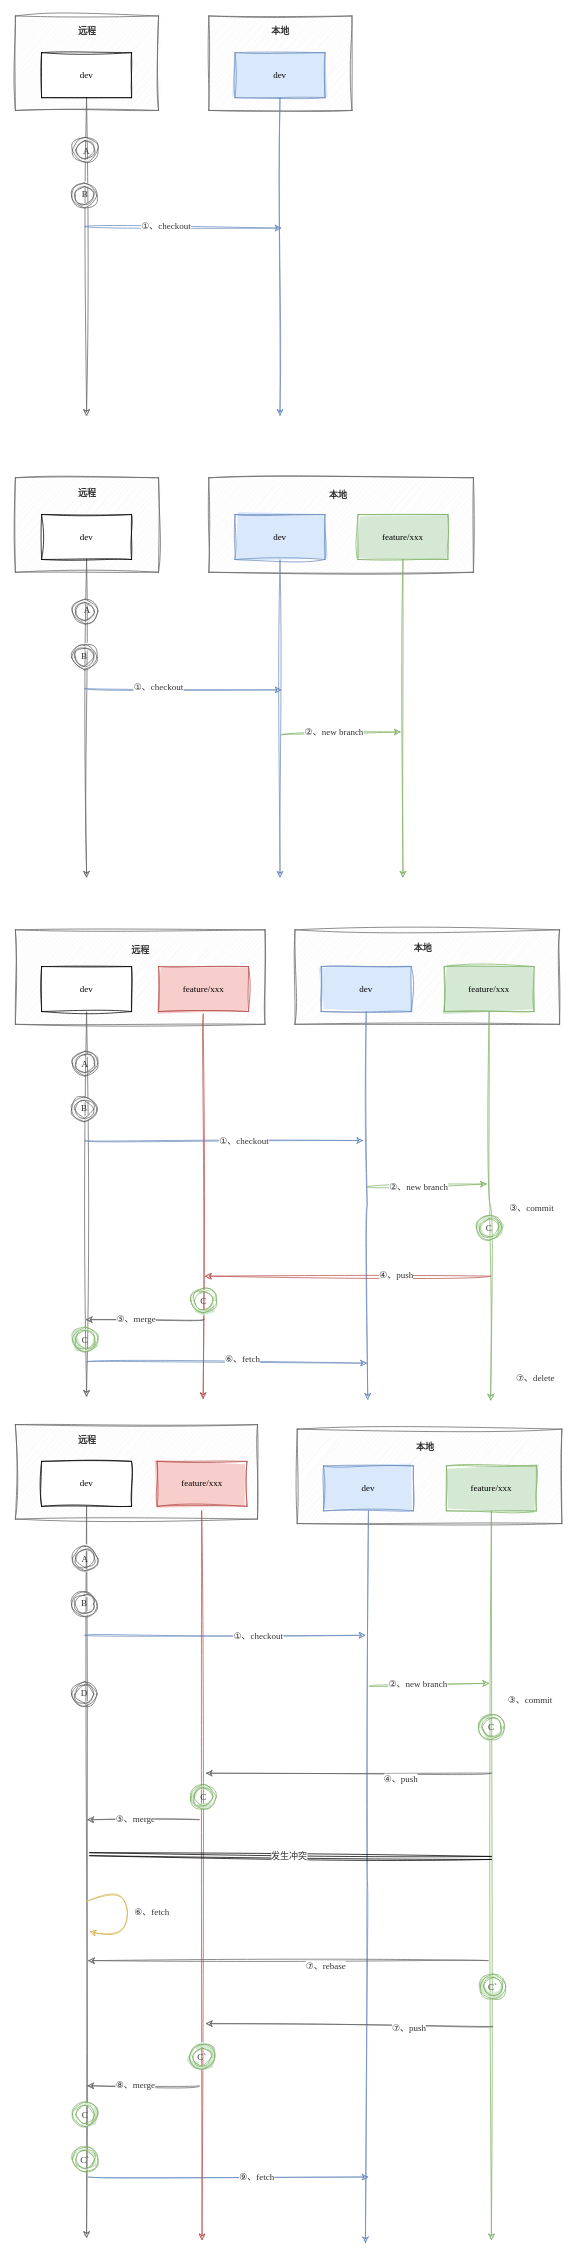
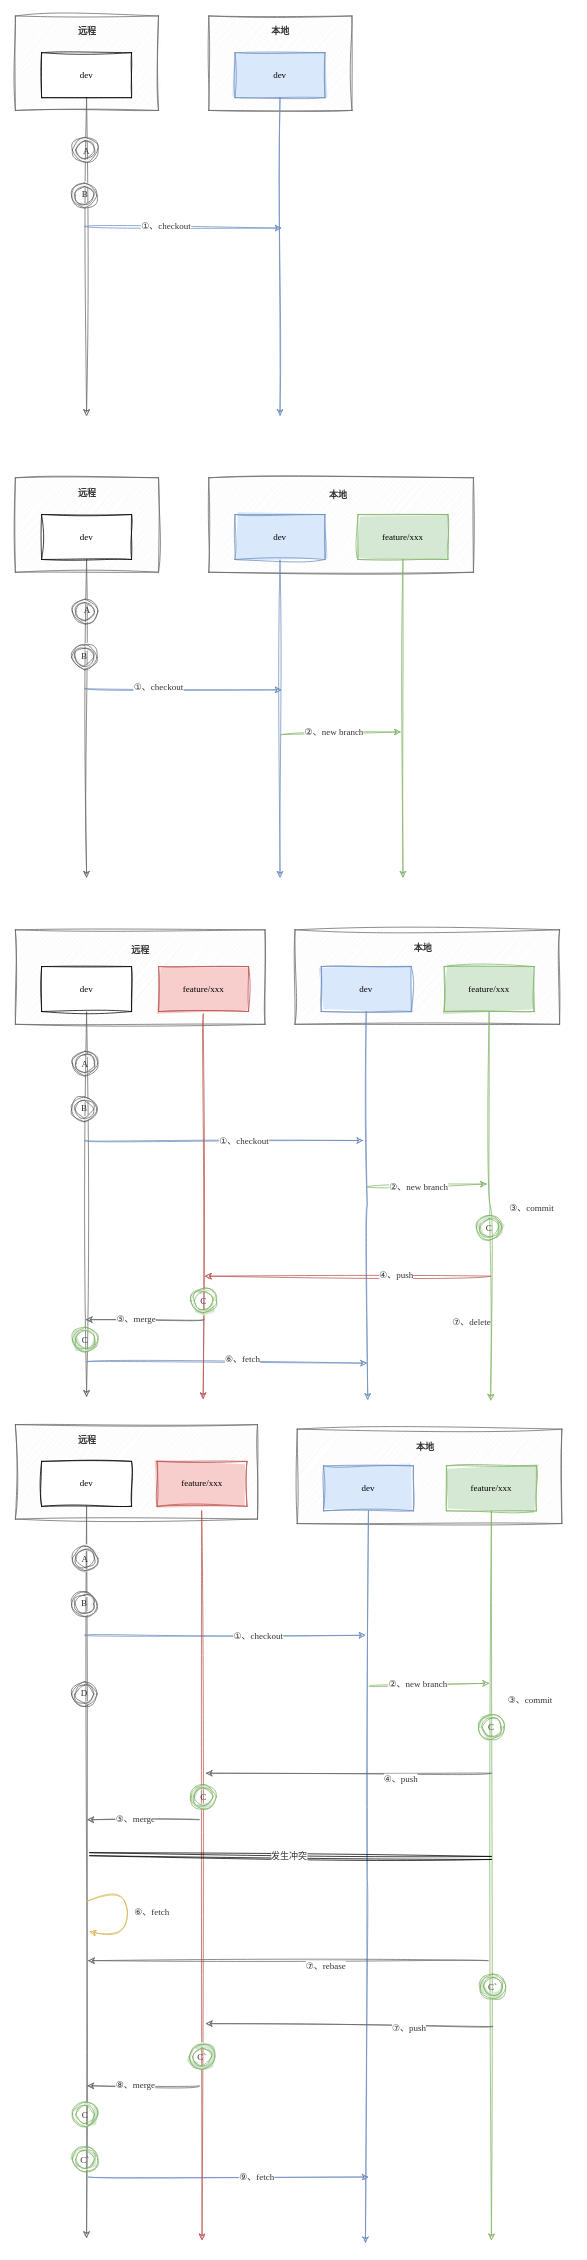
(536, 1378) -> (472, 1322)
